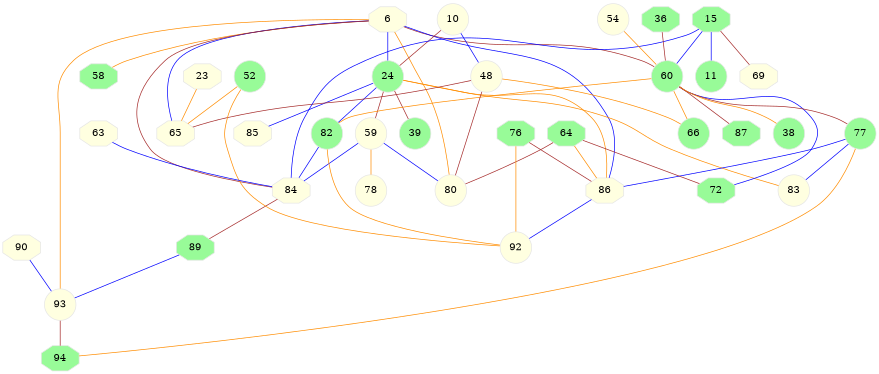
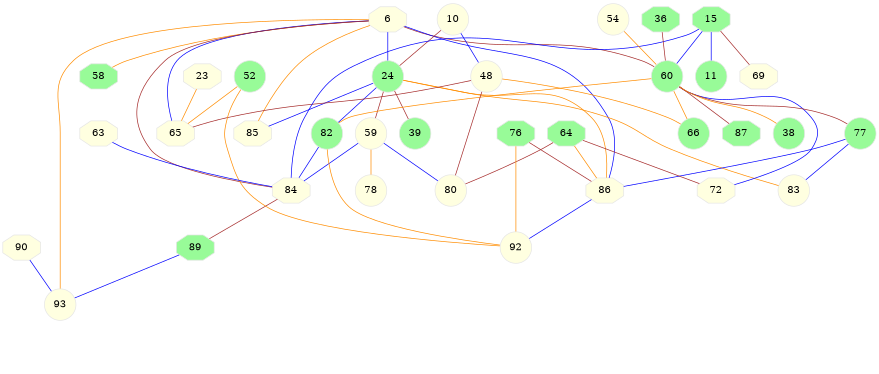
(429, 96) -> (303, 60)
(716, 191) -> (716, 191)
(60, 358) -> none
